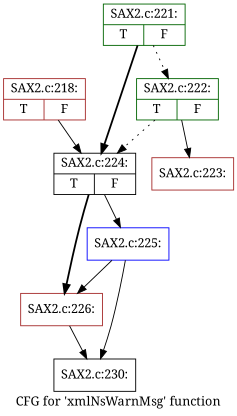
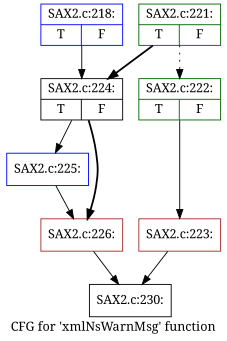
(44, 99) -> (82, 25)
(140, 134) -> none
(116, 306) -> (158, 264)
